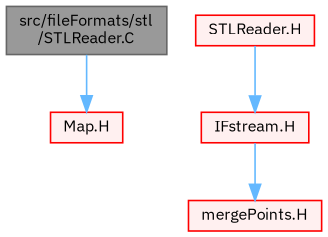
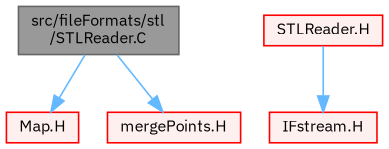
(255, 164) -> (135, 77)
